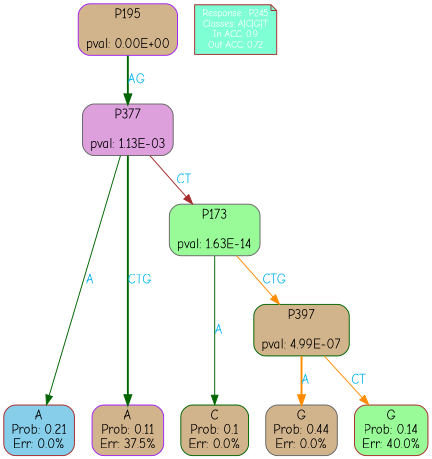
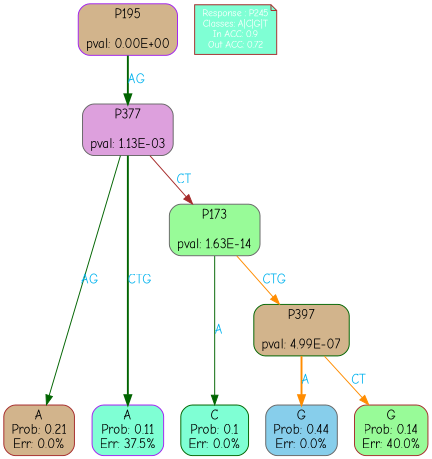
(90, 280) -> (90, 280)
(39, 430) -> (39, 430)
(128, 430) -> (128, 430)
(215, 430) -> (215, 430)
(302, 430) -> (302, 430)
